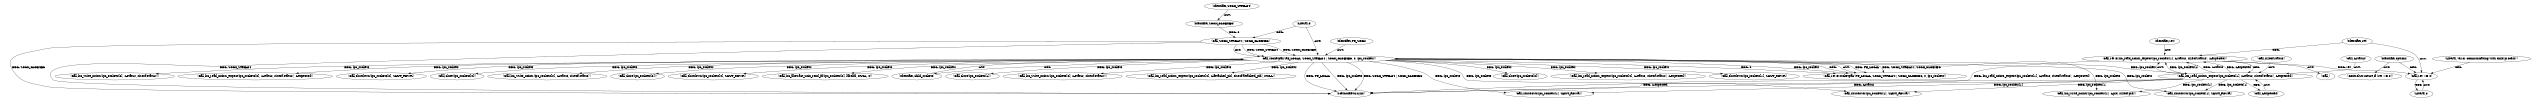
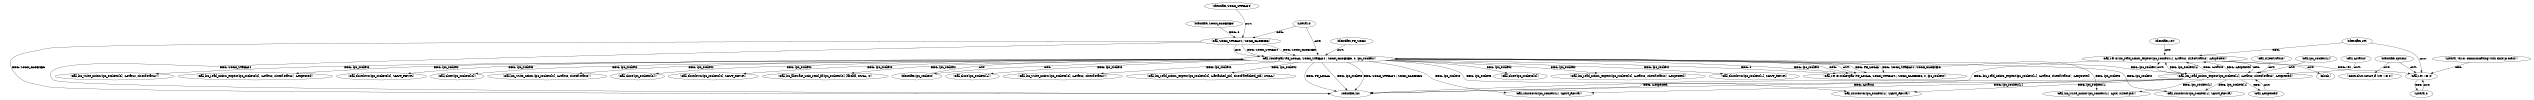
(1224, 14) -> (1245, 21)
none -> (2316, 59)
(2414, 68) -> (2414, 68)
(917, 76) -> (917, 76)
(2326, 76) -> (2326, 76)
(1351, 94) -> (1351, 94)
